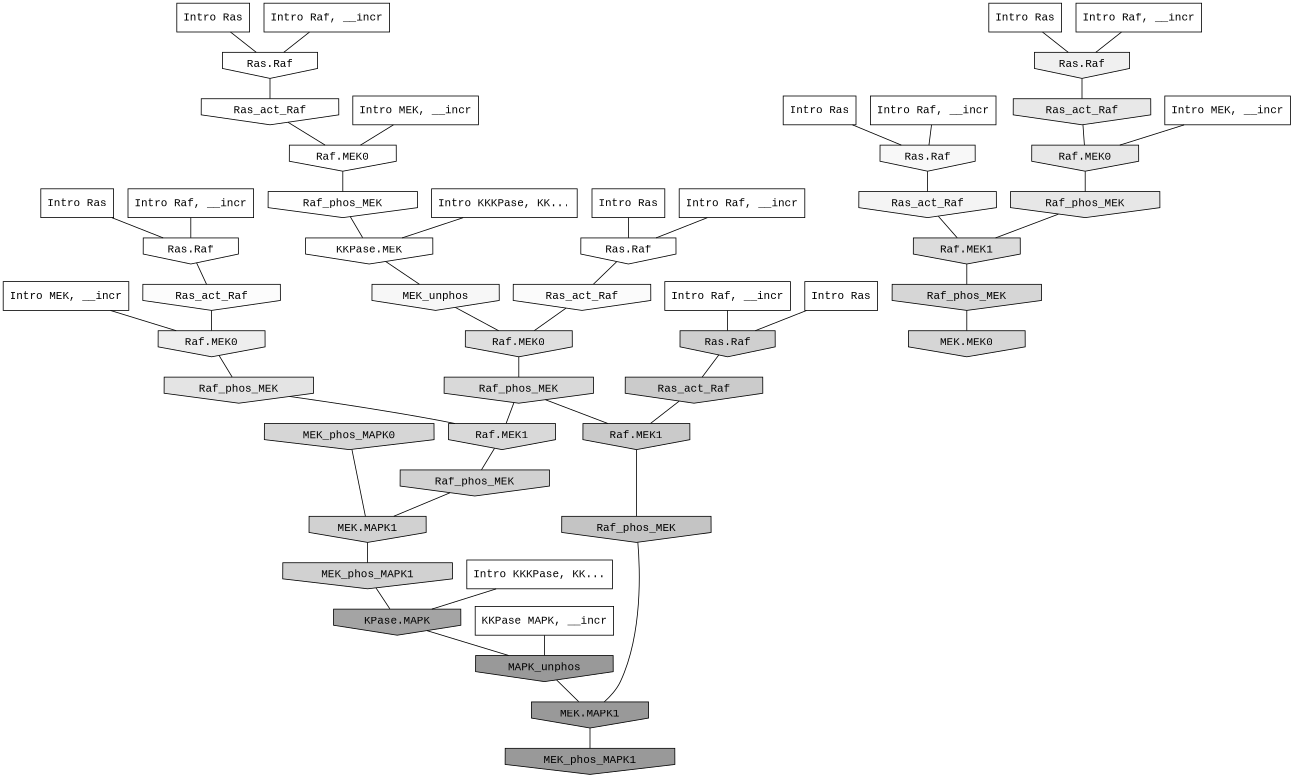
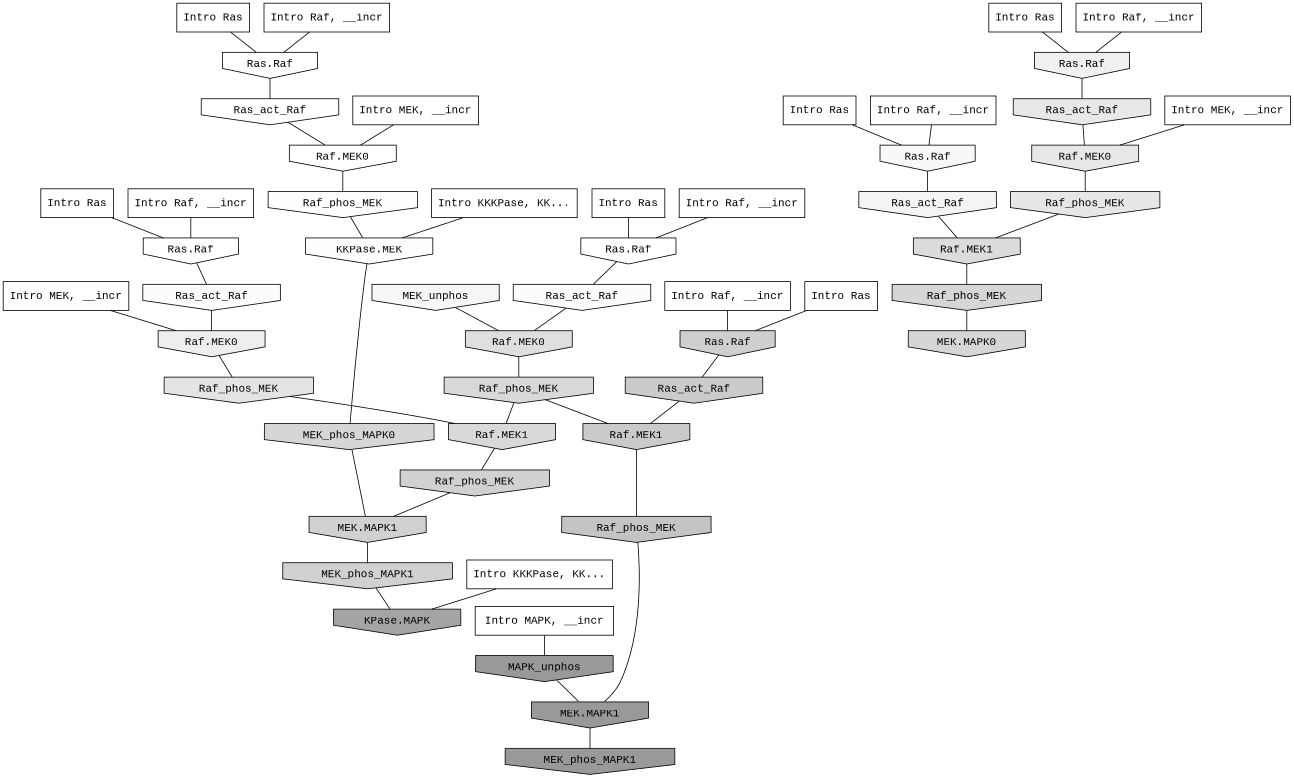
(402, 273) -> (357, 343)
(967, 342) -> (967, 342)
(544, 621) -> (544, 621)
(468, 643) -> none
